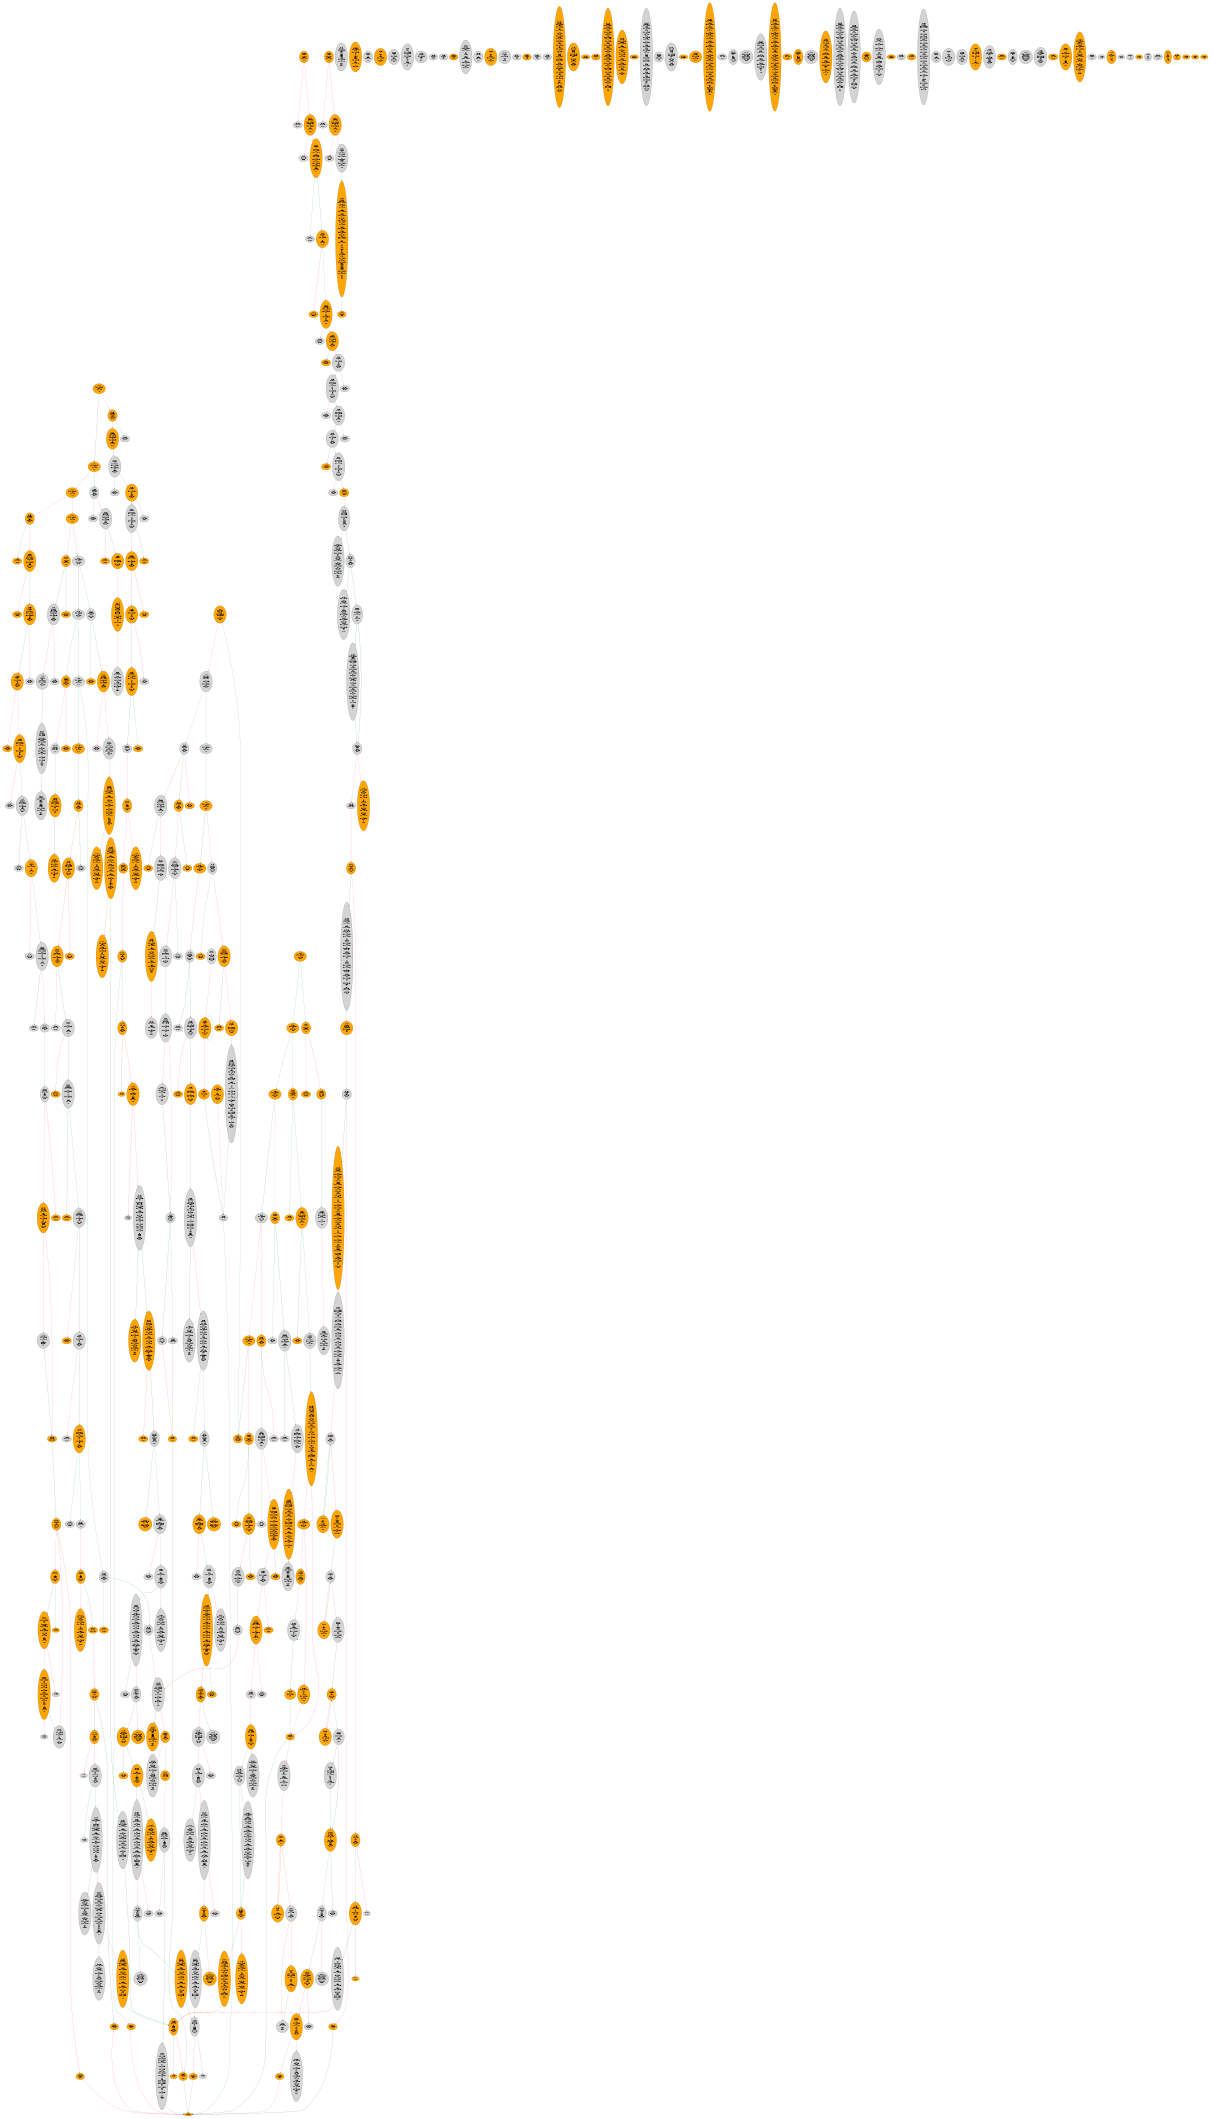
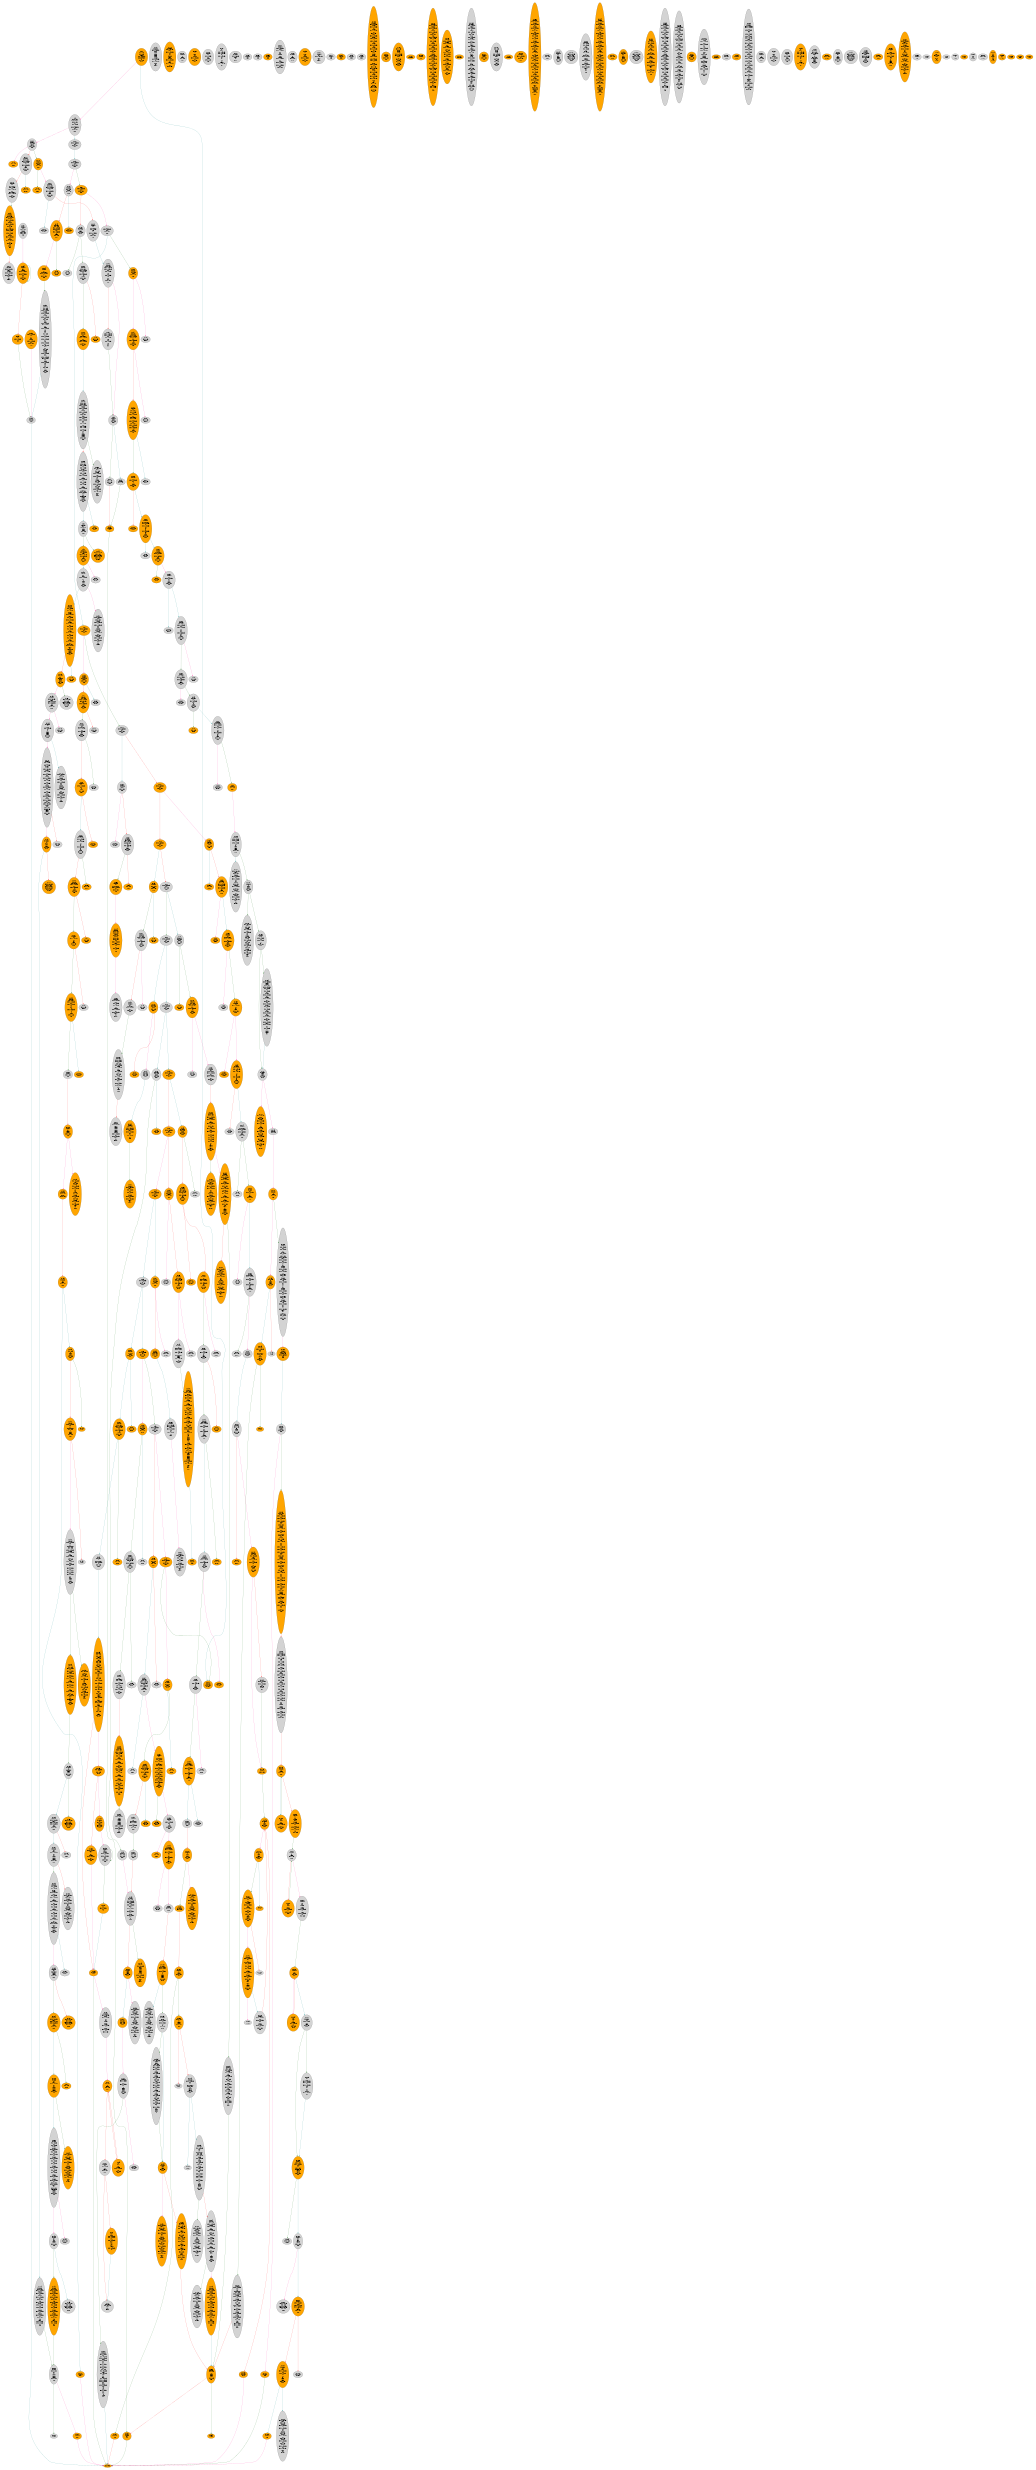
none -> (386, 57)
(659, 57) -> (484, 57)
none -> (107, 231)
(94, 467) -> (122, 730)
(144, 519) -> (93, 845)
none -> (94, 730)
(206, 806) -> (75, 164)
(293, 1028) -> (143, 1282)
(306, 1094) -> (166, 1354)
none -> (169, 1132)
(143, 1439) -> none
(331, 1439) -> (281, 1771)
